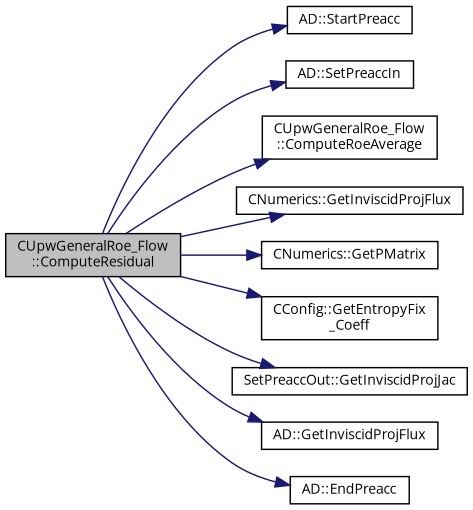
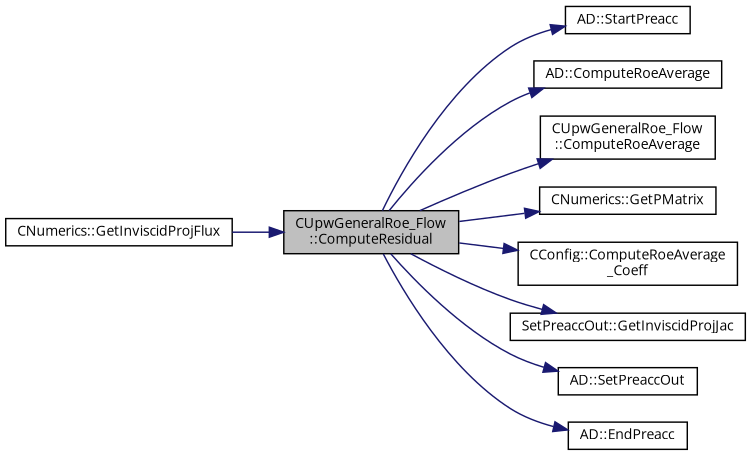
(350, 75) -> (628, 75)
(226, 227) -> (251, 232)
(350, 318) -> (628, 264)
(350, 436) -> (628, 381)
